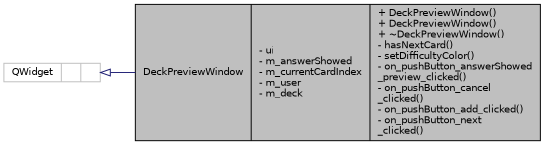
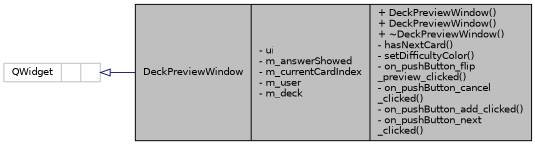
(455, 67) -> (426, 67)
